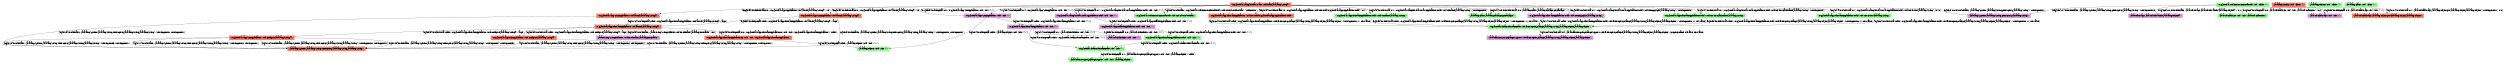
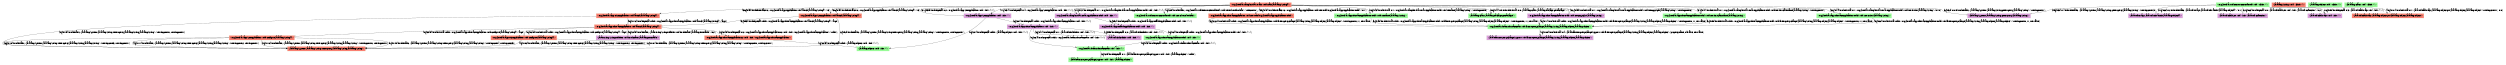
(2243, 16) -> (2243, 16)
